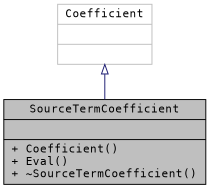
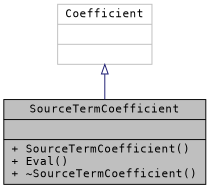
(65, 149) -> (101, 149)
